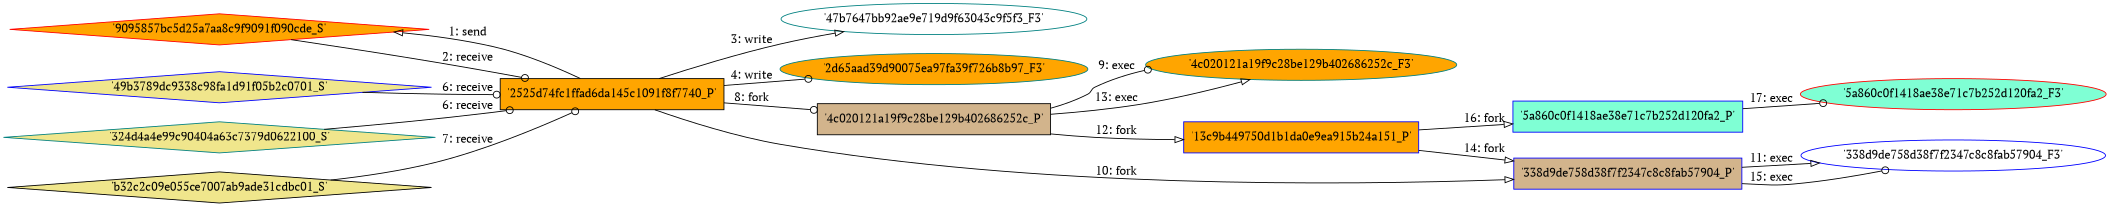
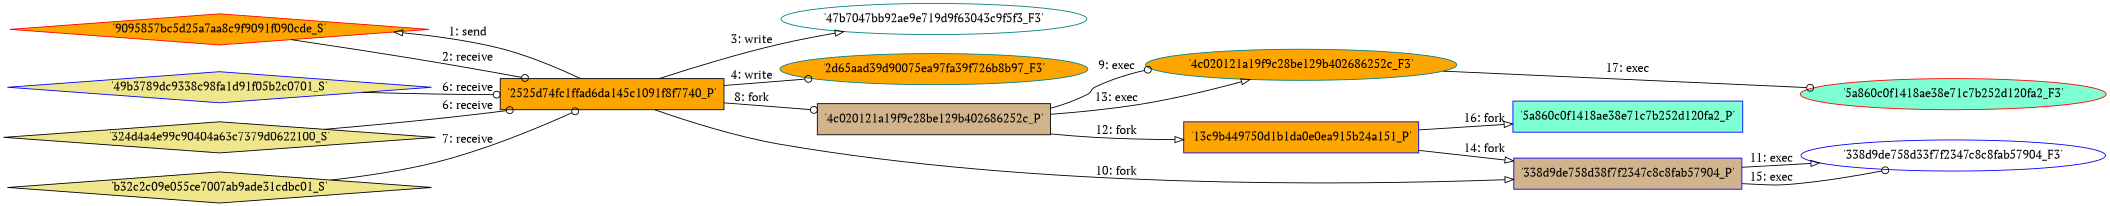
(934, 19) -> (934, 19)
(1781, 106) -> (1625, 79)
(219, 137) -> (219, 137)
(1301, 137) -> (1301, 137)
(1953, 156) -> (1953, 156)
